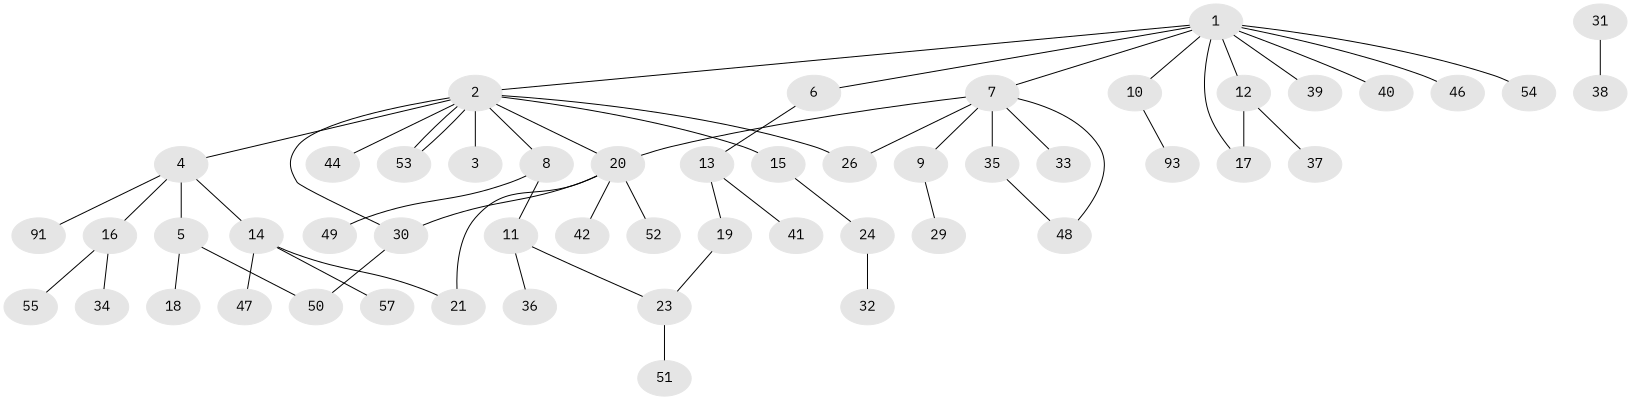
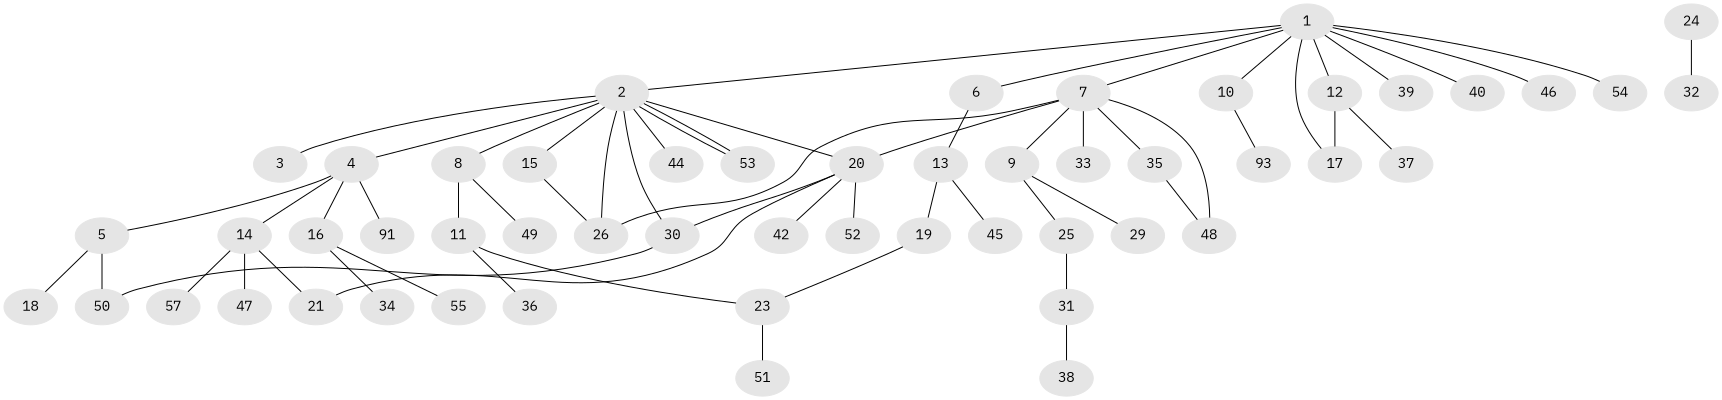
(823, 200) -> (565, 200)
(796, 236) -> (995, 236)
none -> (1067, 236)
